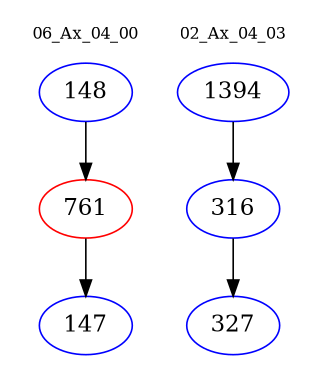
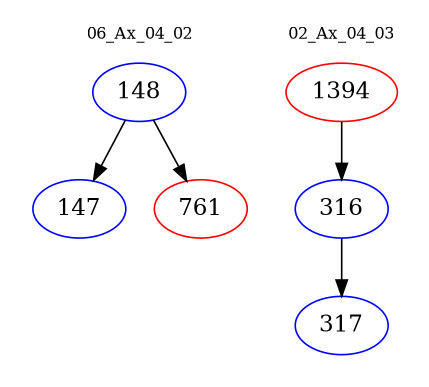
(86, 35) -> (140, 35)
(233, 92) -> (342, 92)
(86, 259) -> (113, 143)
(233, 326) -> (342, 326)
